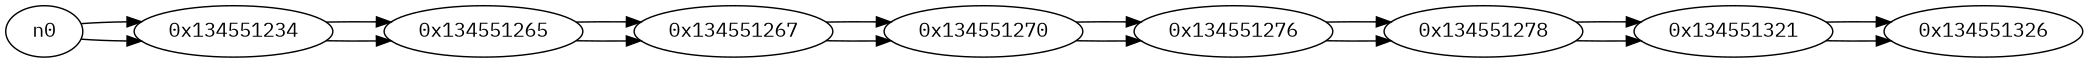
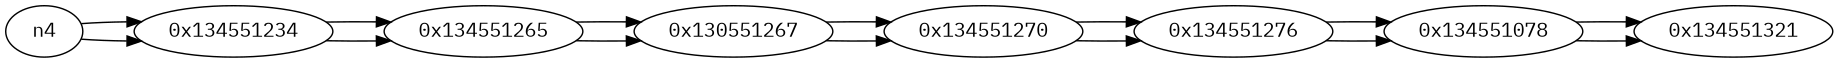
(44, 31) -> (44, 31)
(733, 31) -> (733, 31)
(1483, 31) -> (1483, 31)
(1983, 31) -> none
